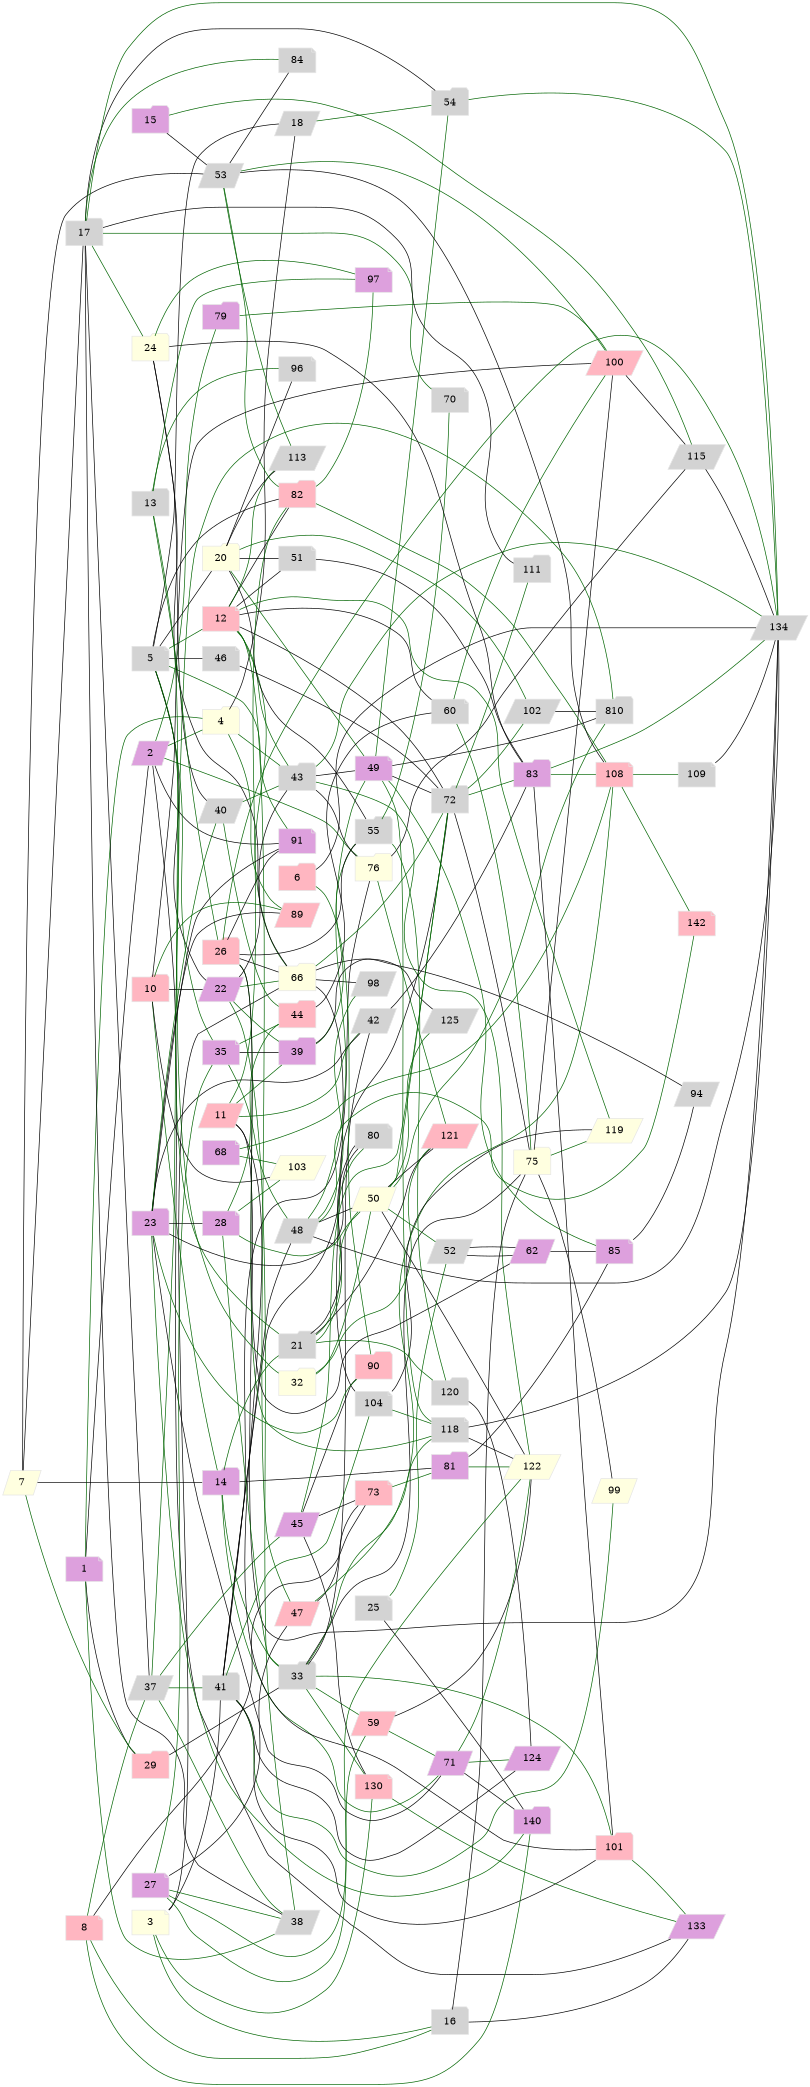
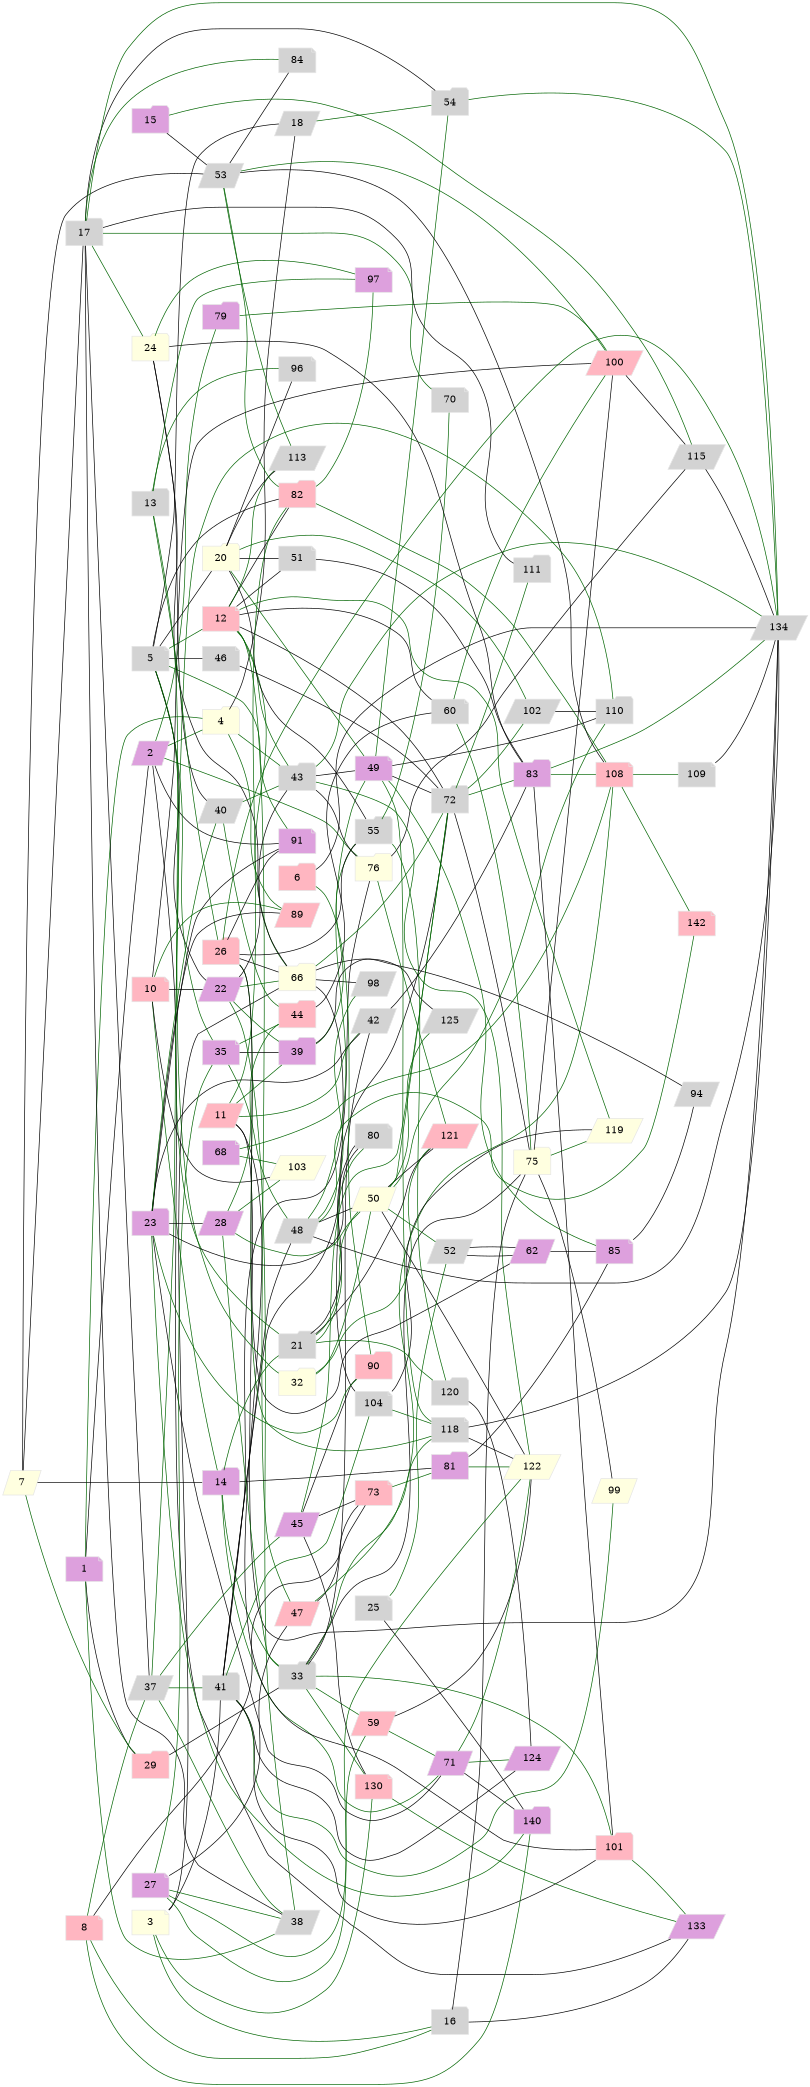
(614, 711) -> (614, 711)
(150, 989) -> (150, 989)
(221, 1223) -> (221, 1223)
